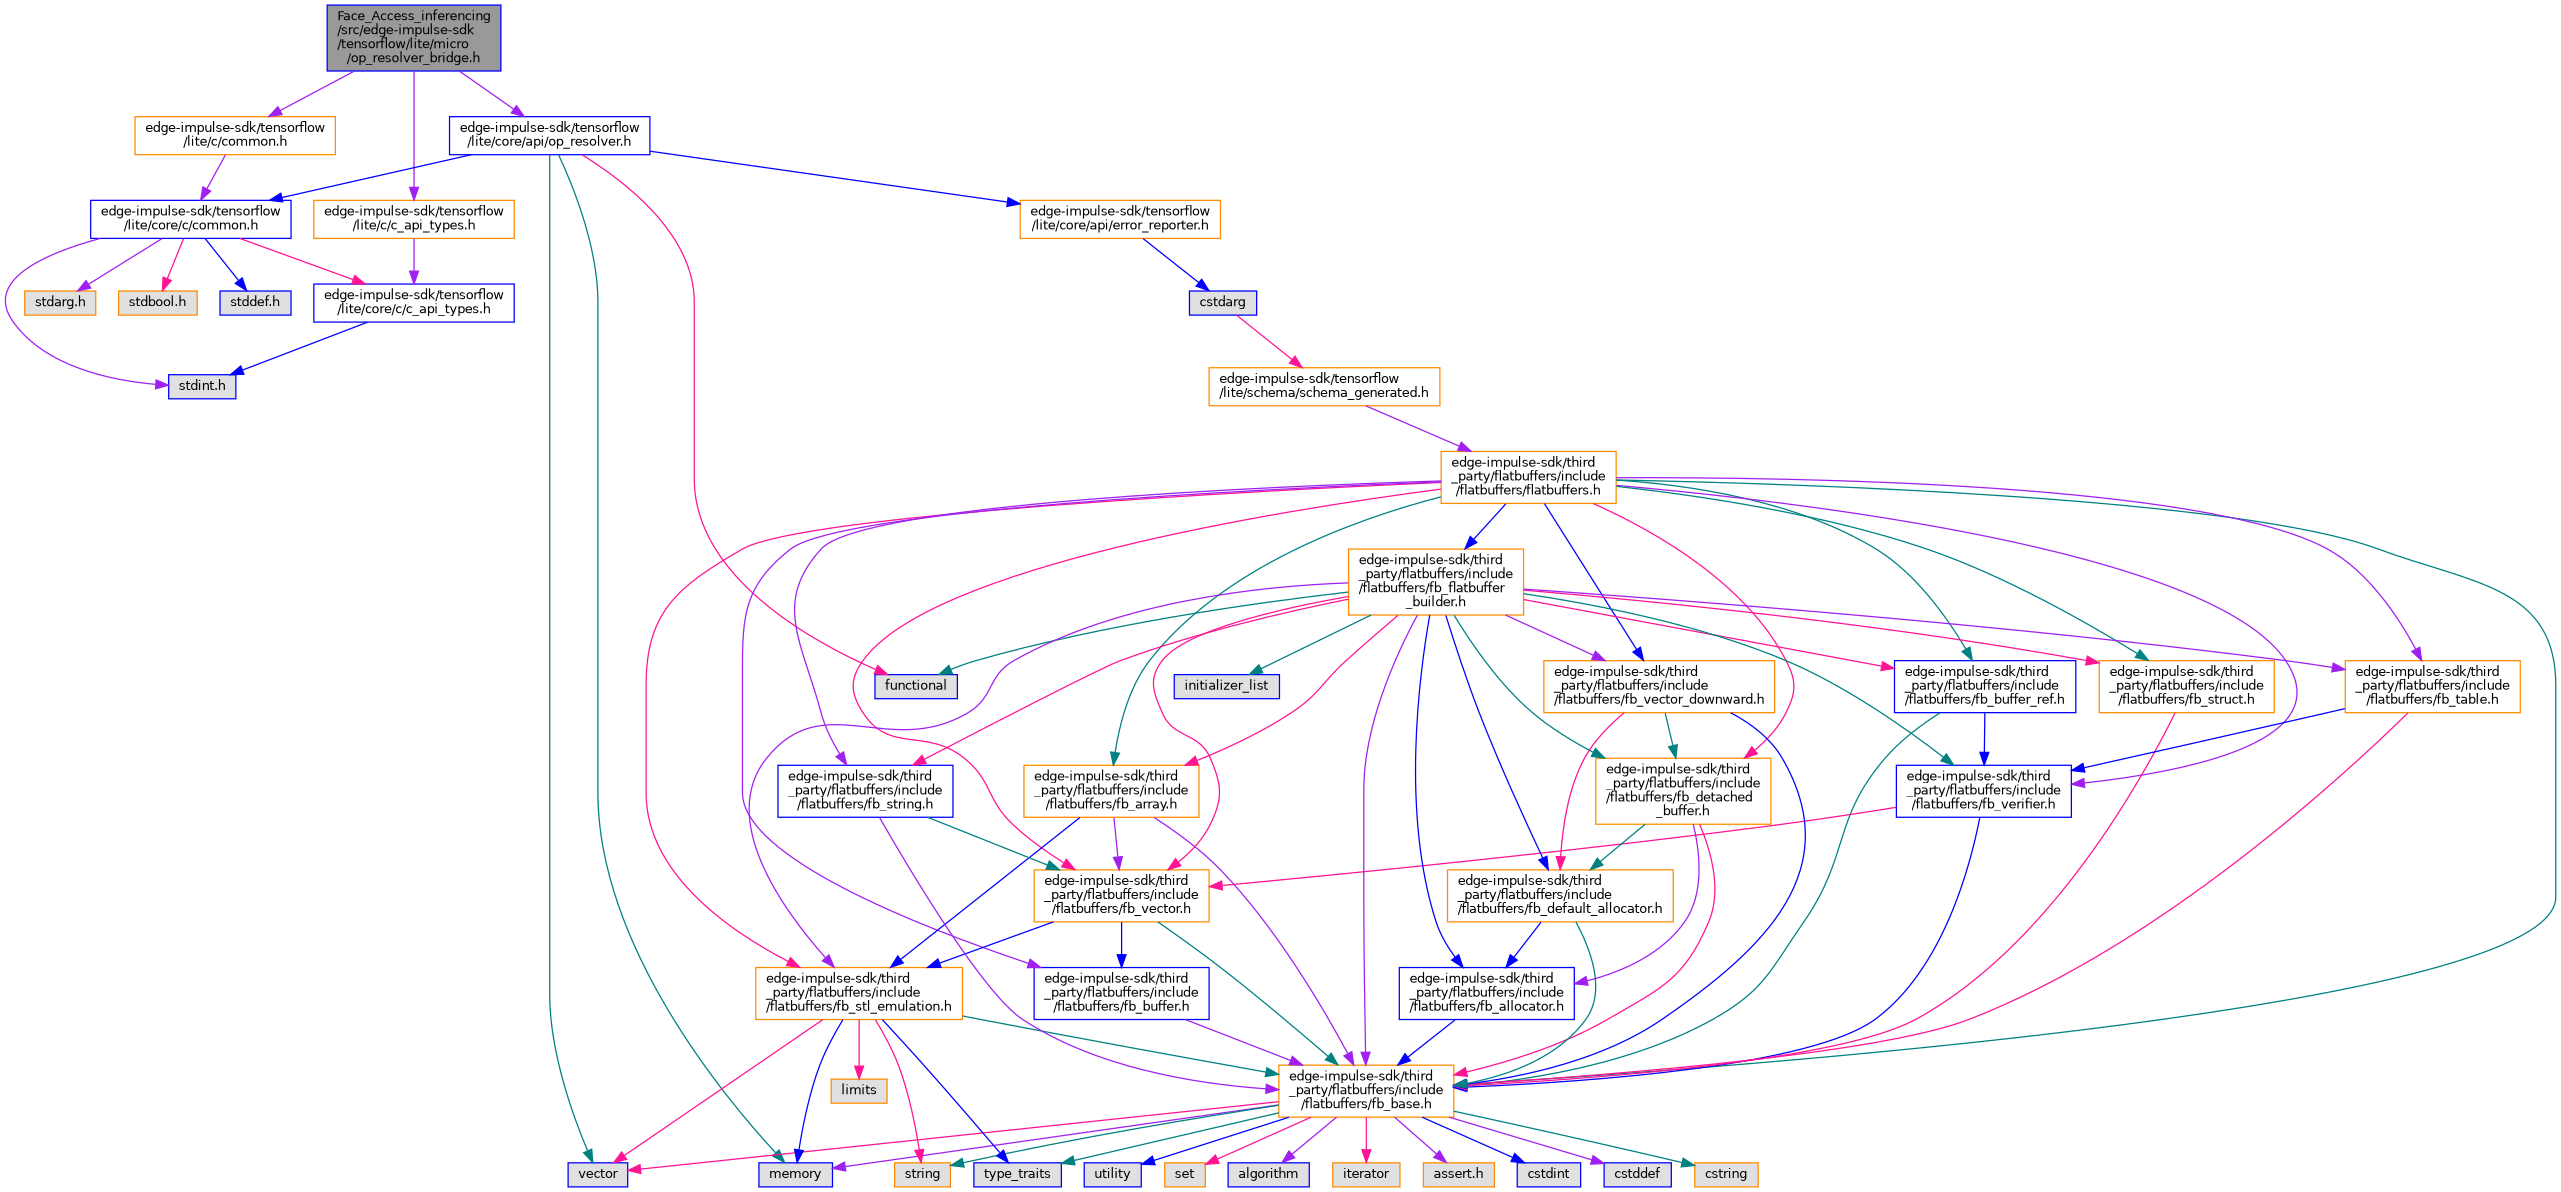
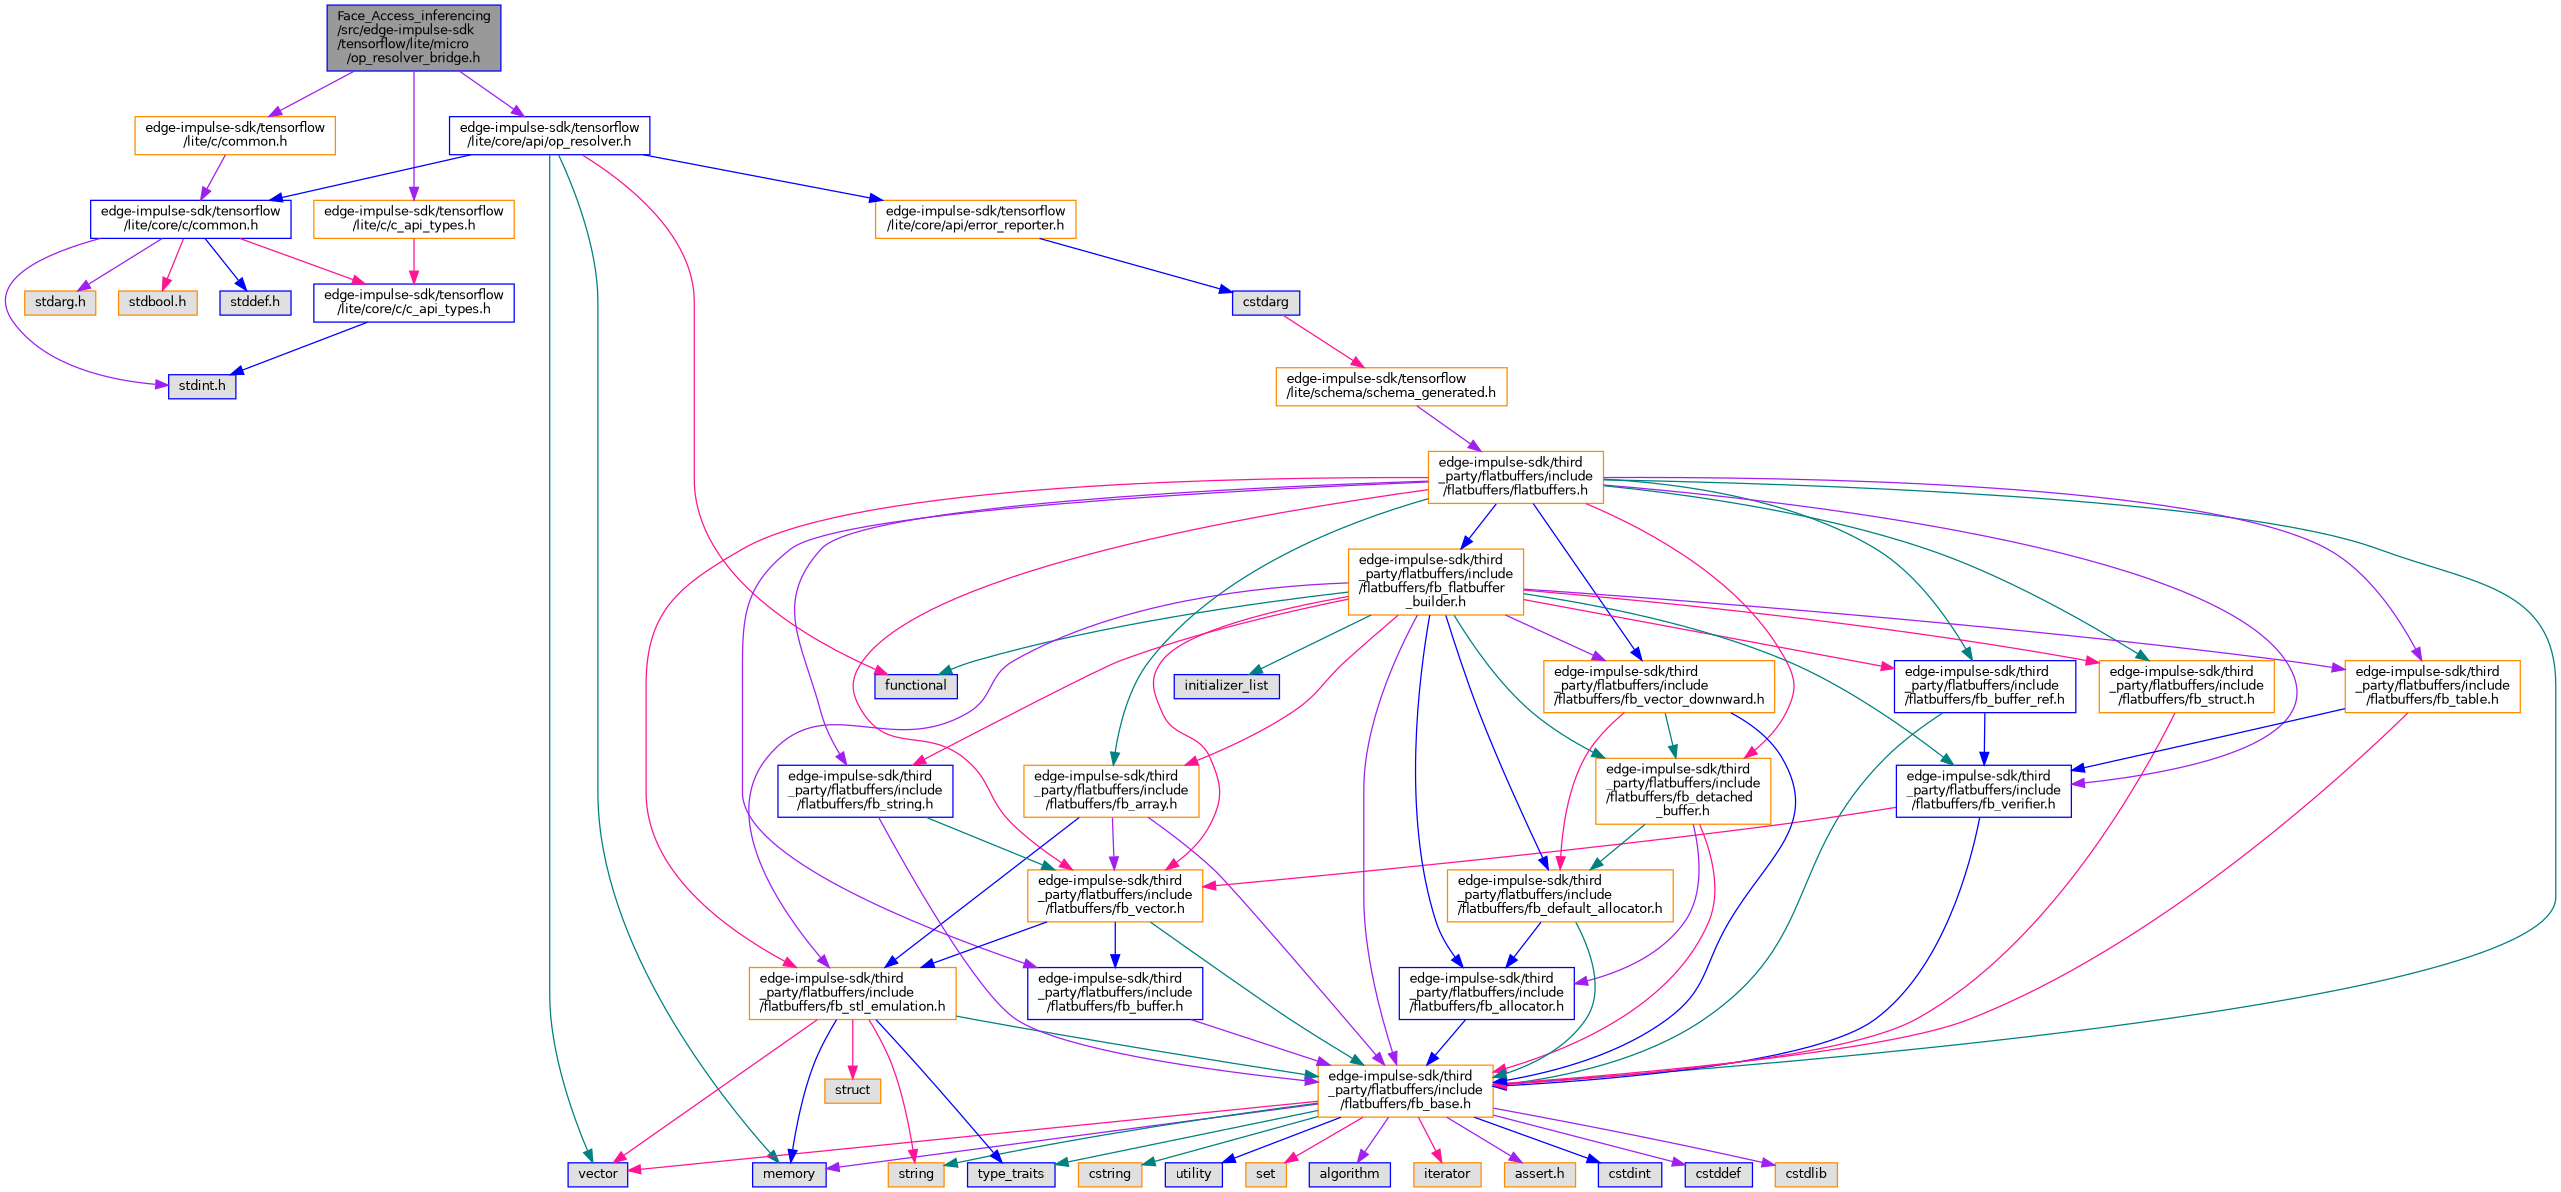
(414, 255) -> (414, 255)
(859, 1091) -> (853, 1091)
none -> (1806, 1175)
